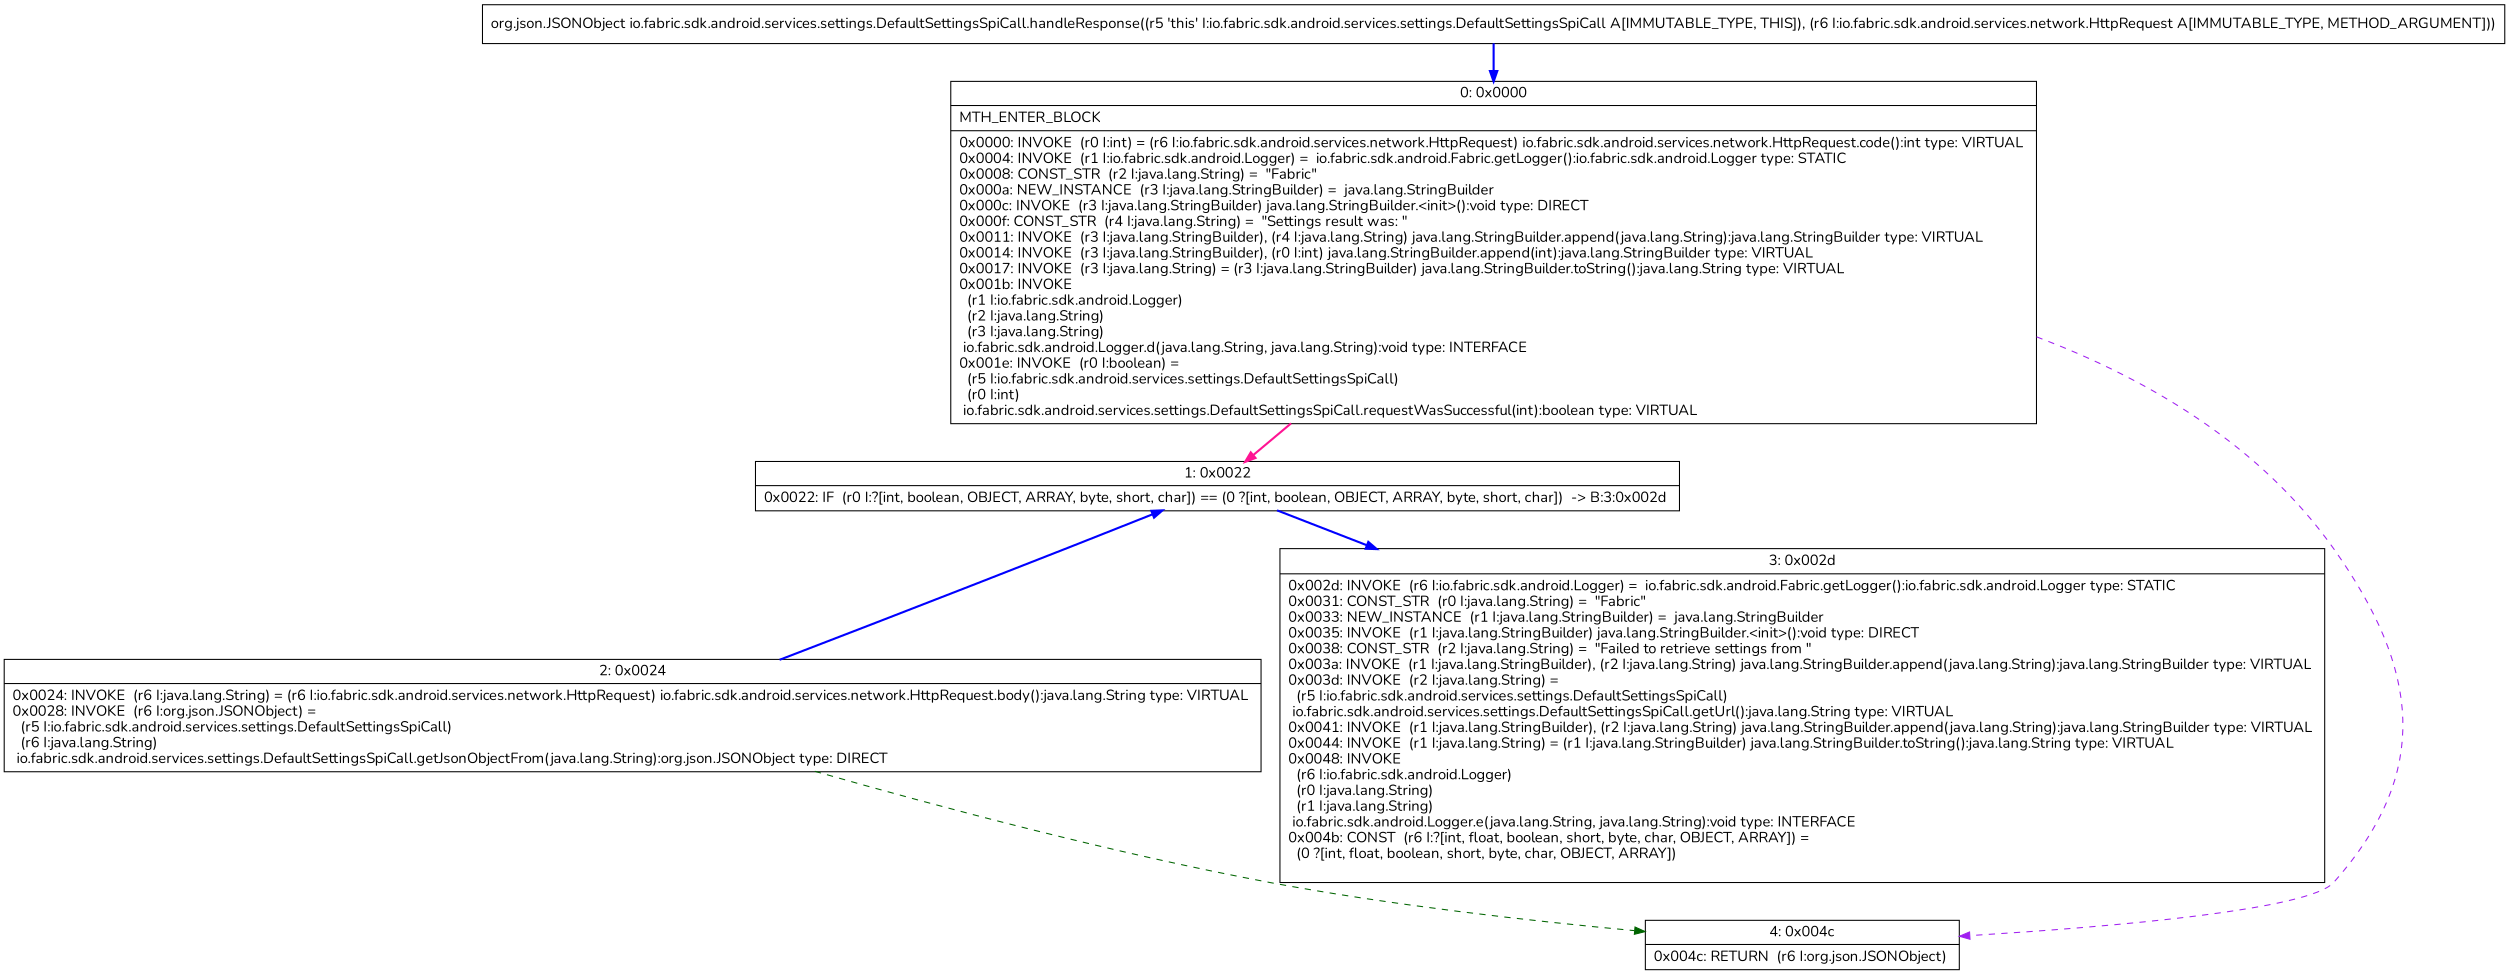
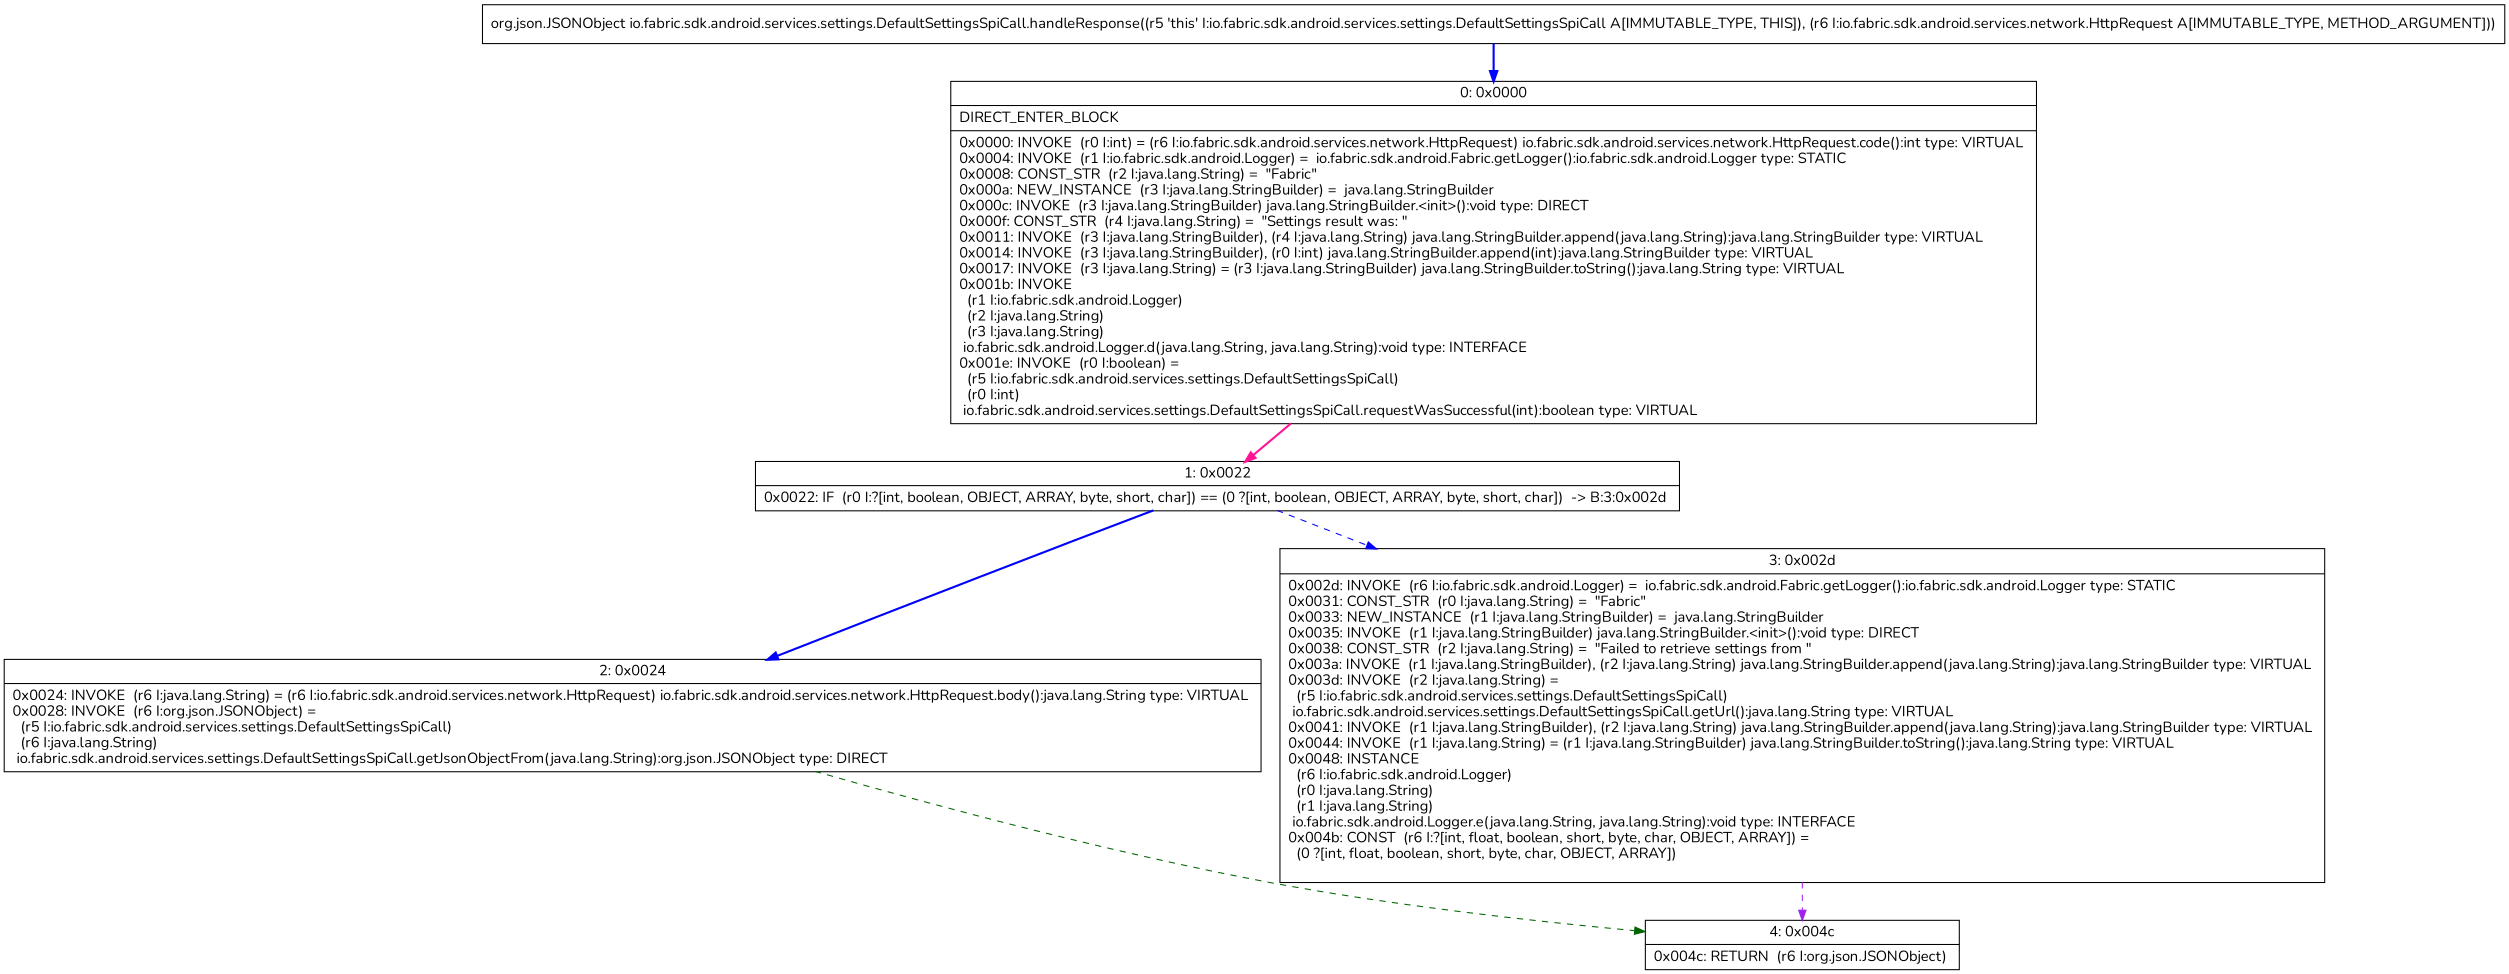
(1031, 118) -> (1039, 118)
(1322, 528) -> (1322, 528)
(966, 588) -> (965, 583)
(2402, 716) -> (1802, 896)
(1349, 759) -> (1358, 759)
